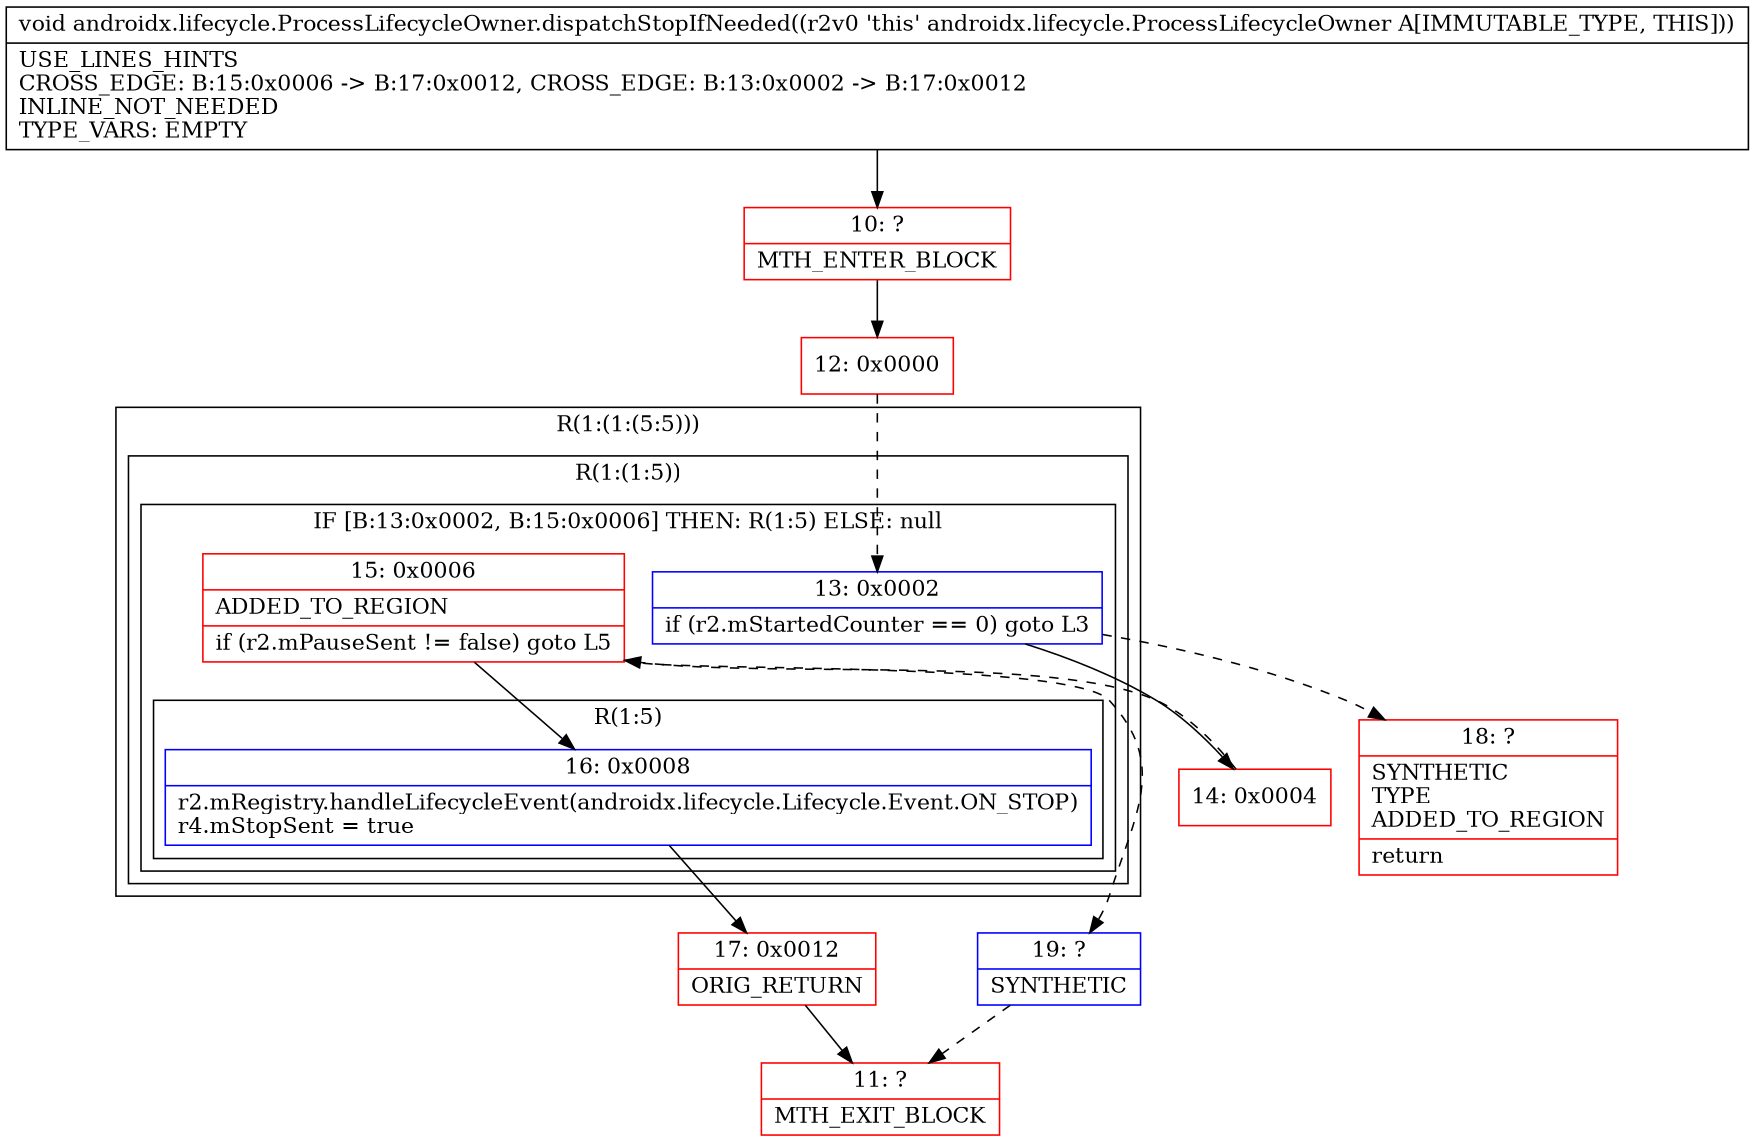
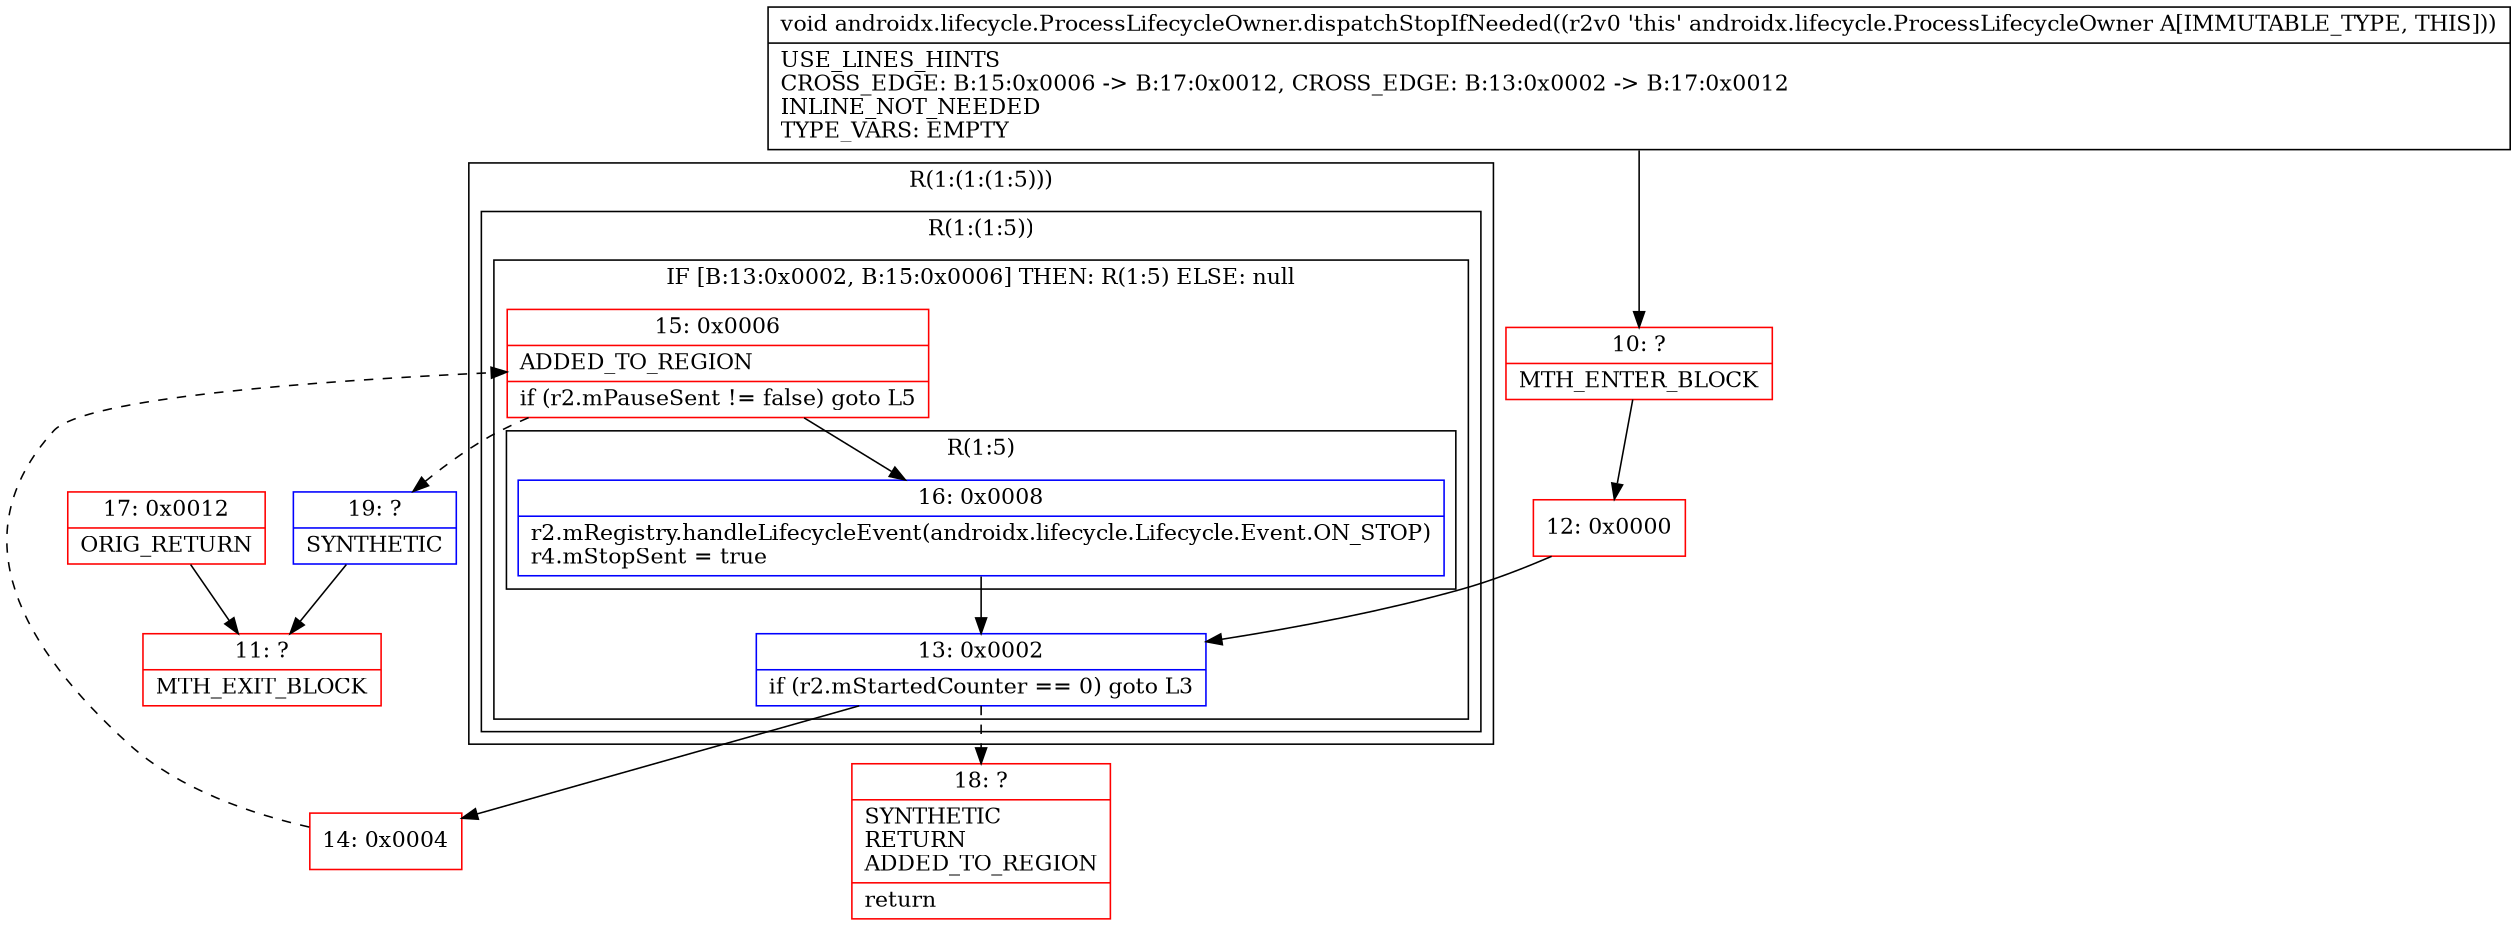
(628, 425) -> (981, 181)
(877, 475) -> (1389, 607)
(1402, 797) -> (915, 841)
(703, 883) -> (981, 599)
(976, 1029) -> (323, 593)
